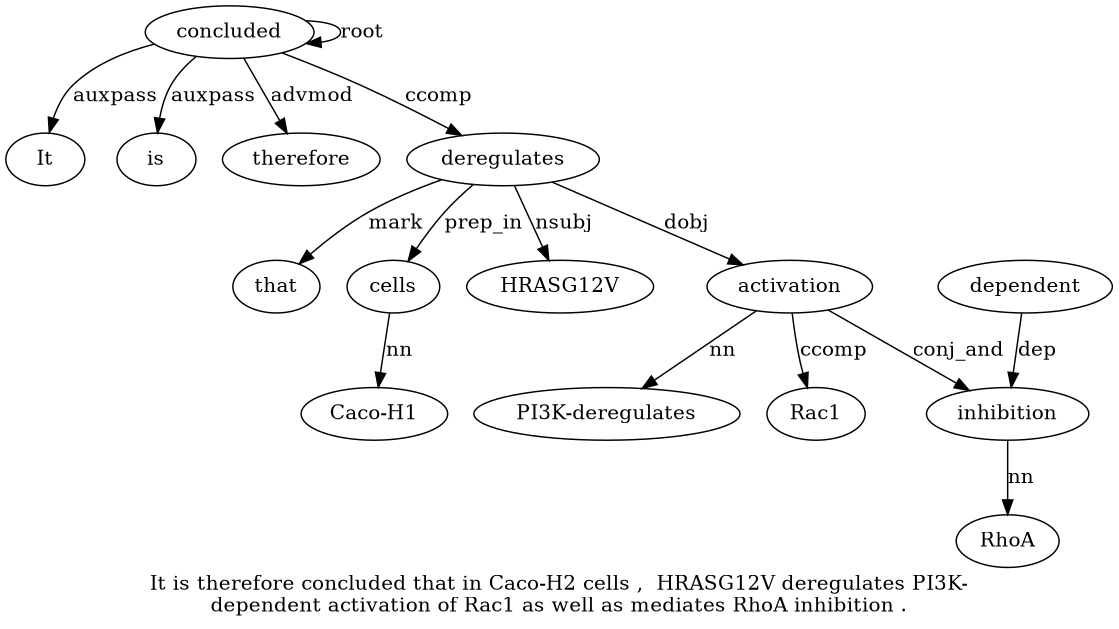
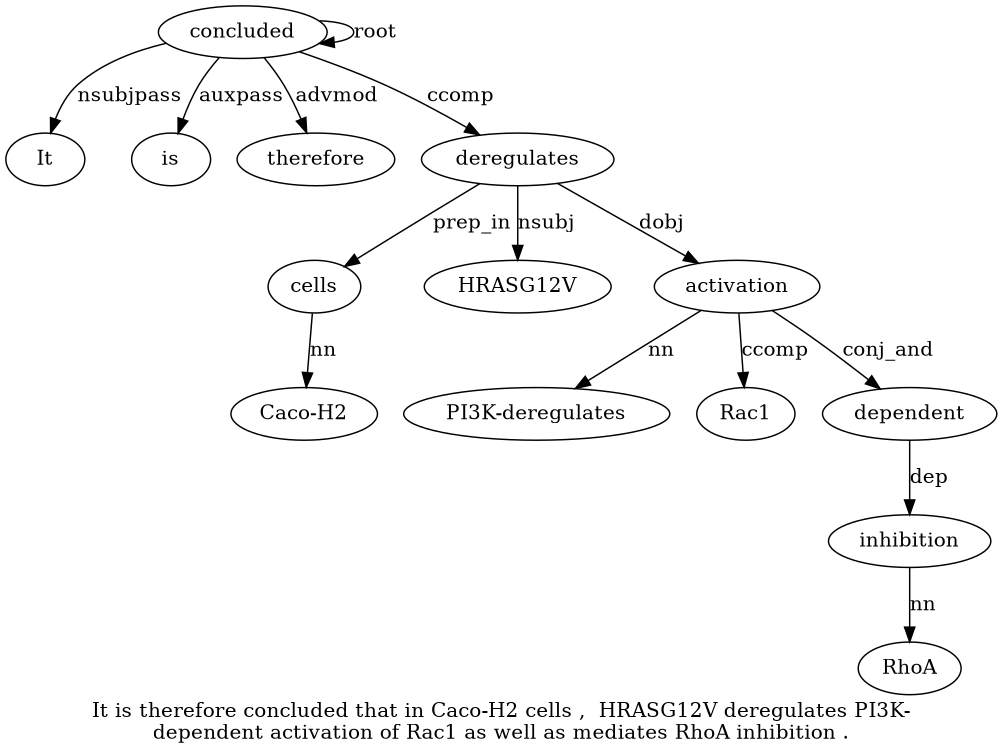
(116, 96) -> (130, 96)
(276, 287) -> none
(892, 347) -> (821, 344)
(374, 414) -> (304, 414)
